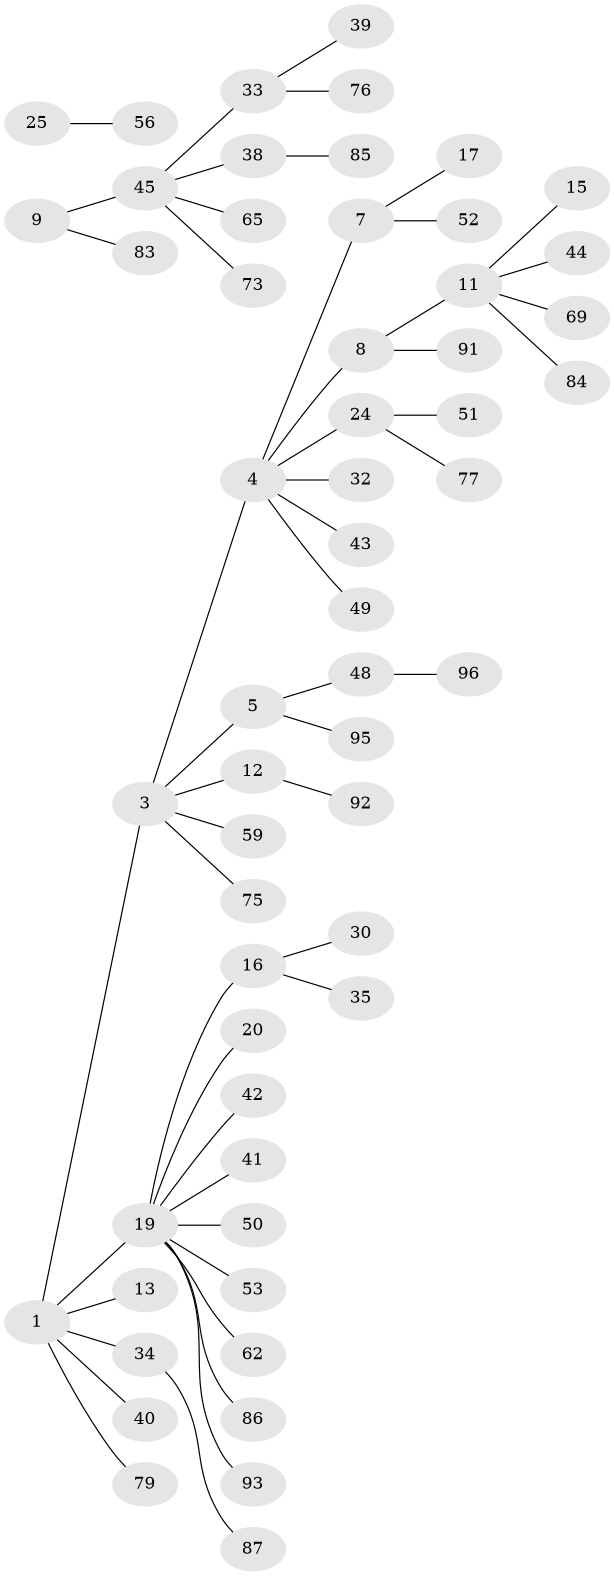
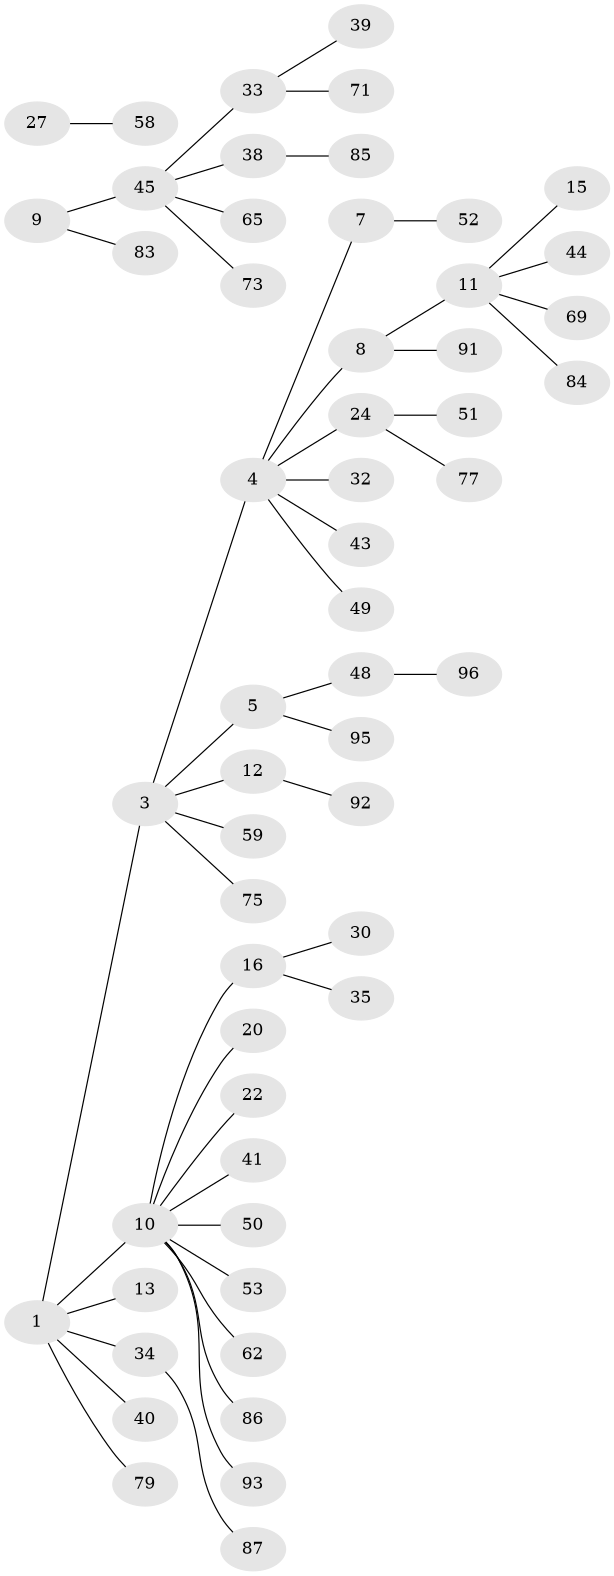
(361, 91) -> (361, 91)
(37, 124) -> (37, 124)
(145, 124) -> (145, 124)
(469, 156) -> none
(253, 1096) -> (253, 1096)
(145, 1225) -> (145, 1225)
